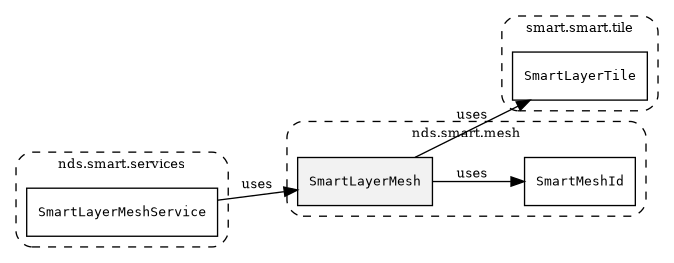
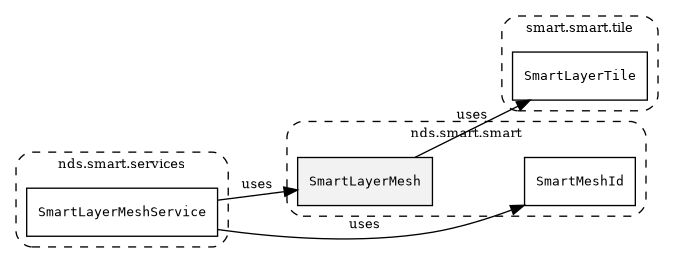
(466, 134) -> (466, 134)
(472, 182) -> (366, 238)
